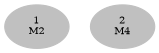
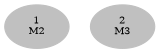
(123, 31) -> (123, 31)
